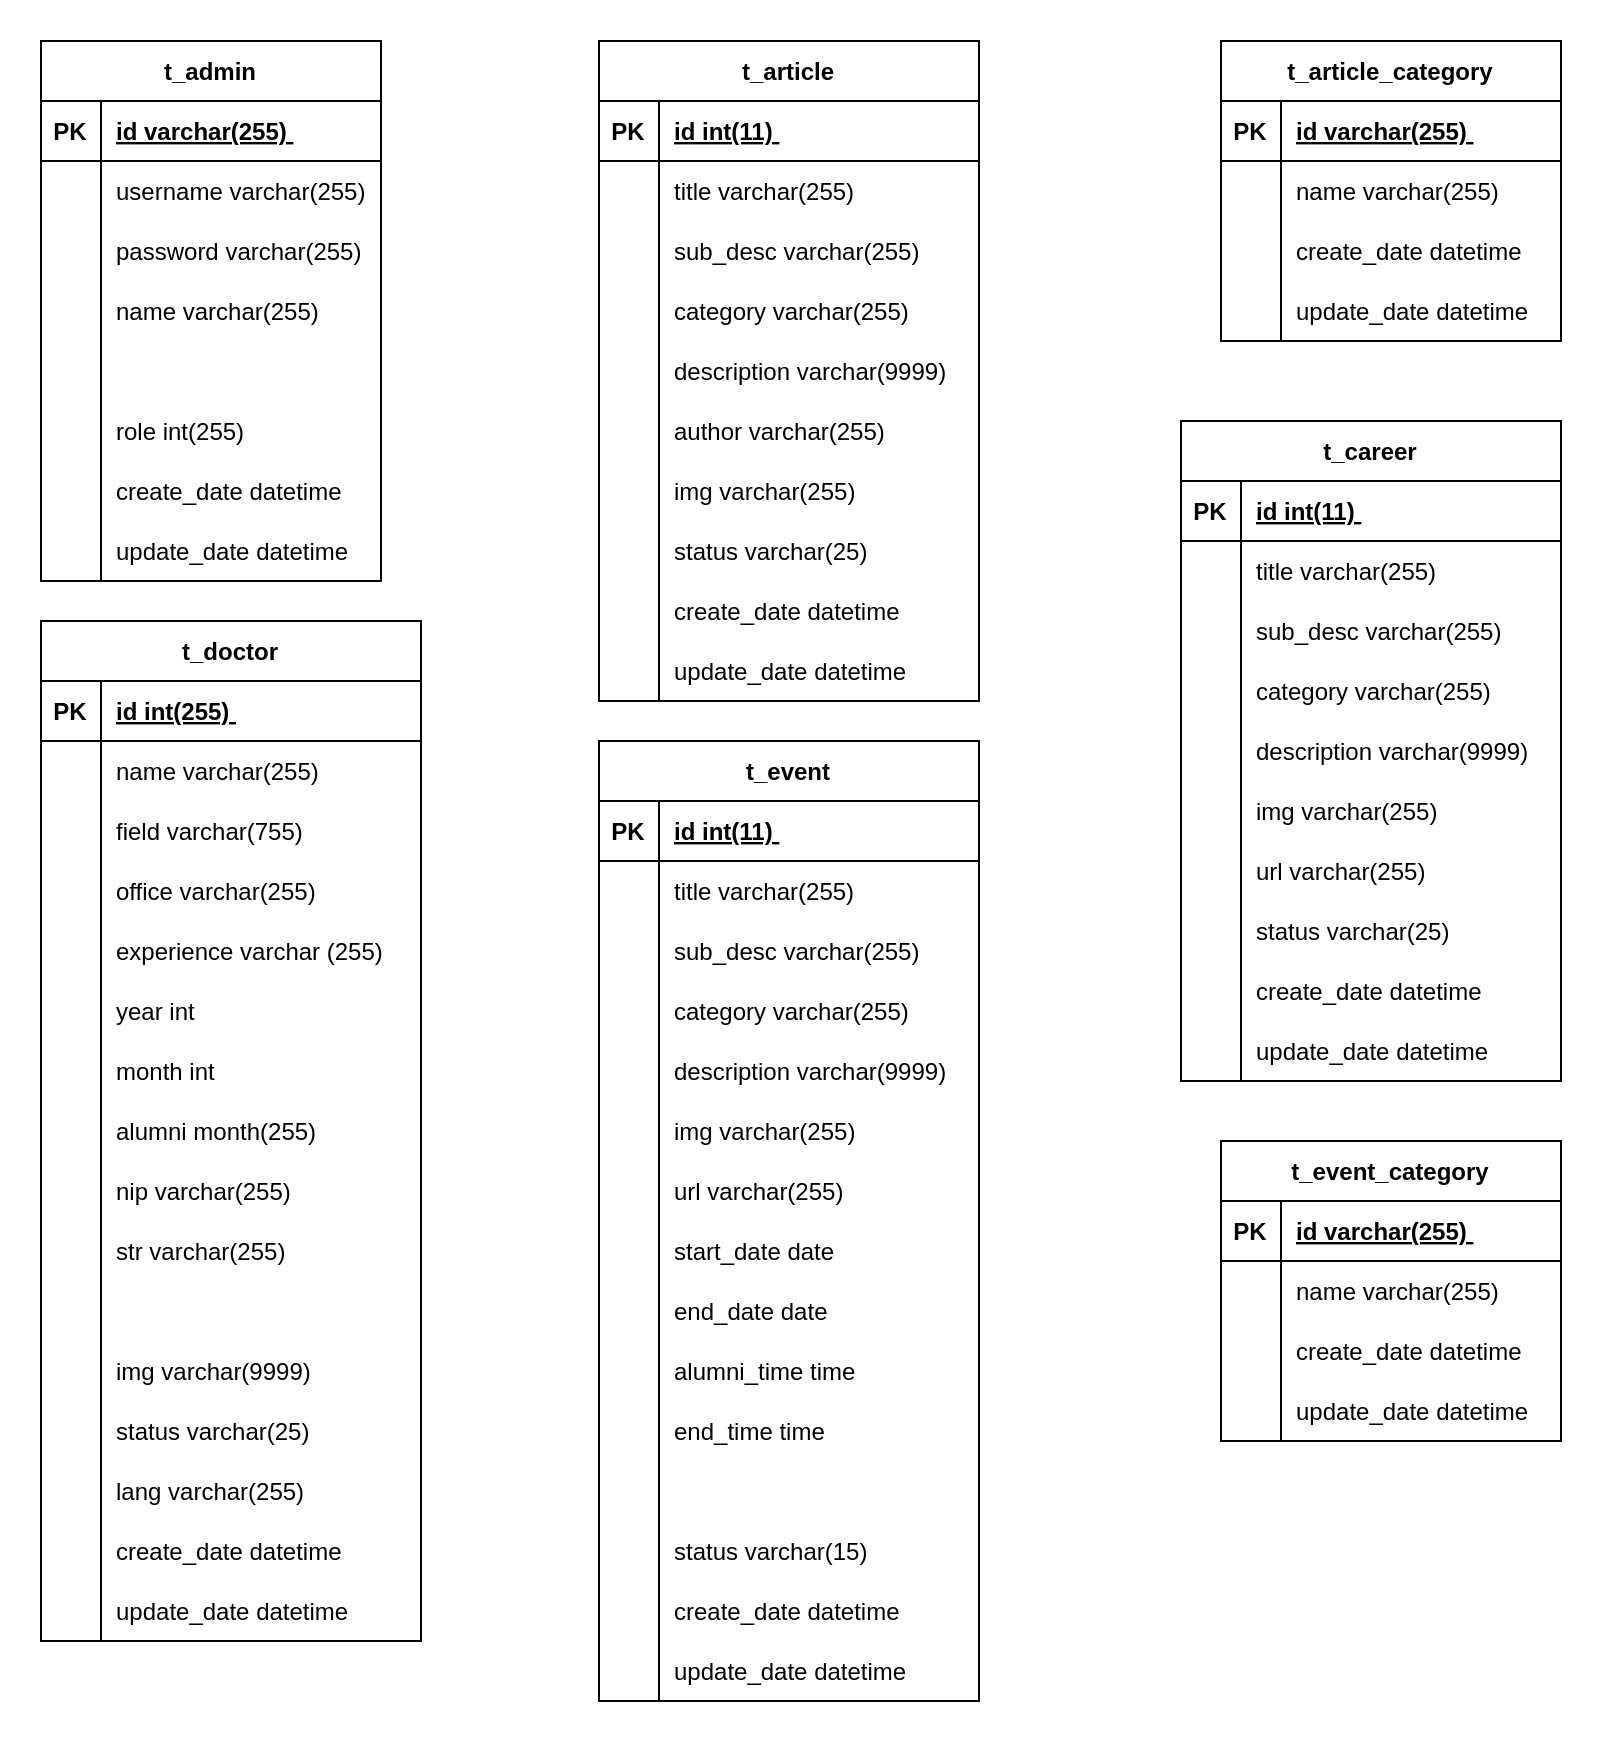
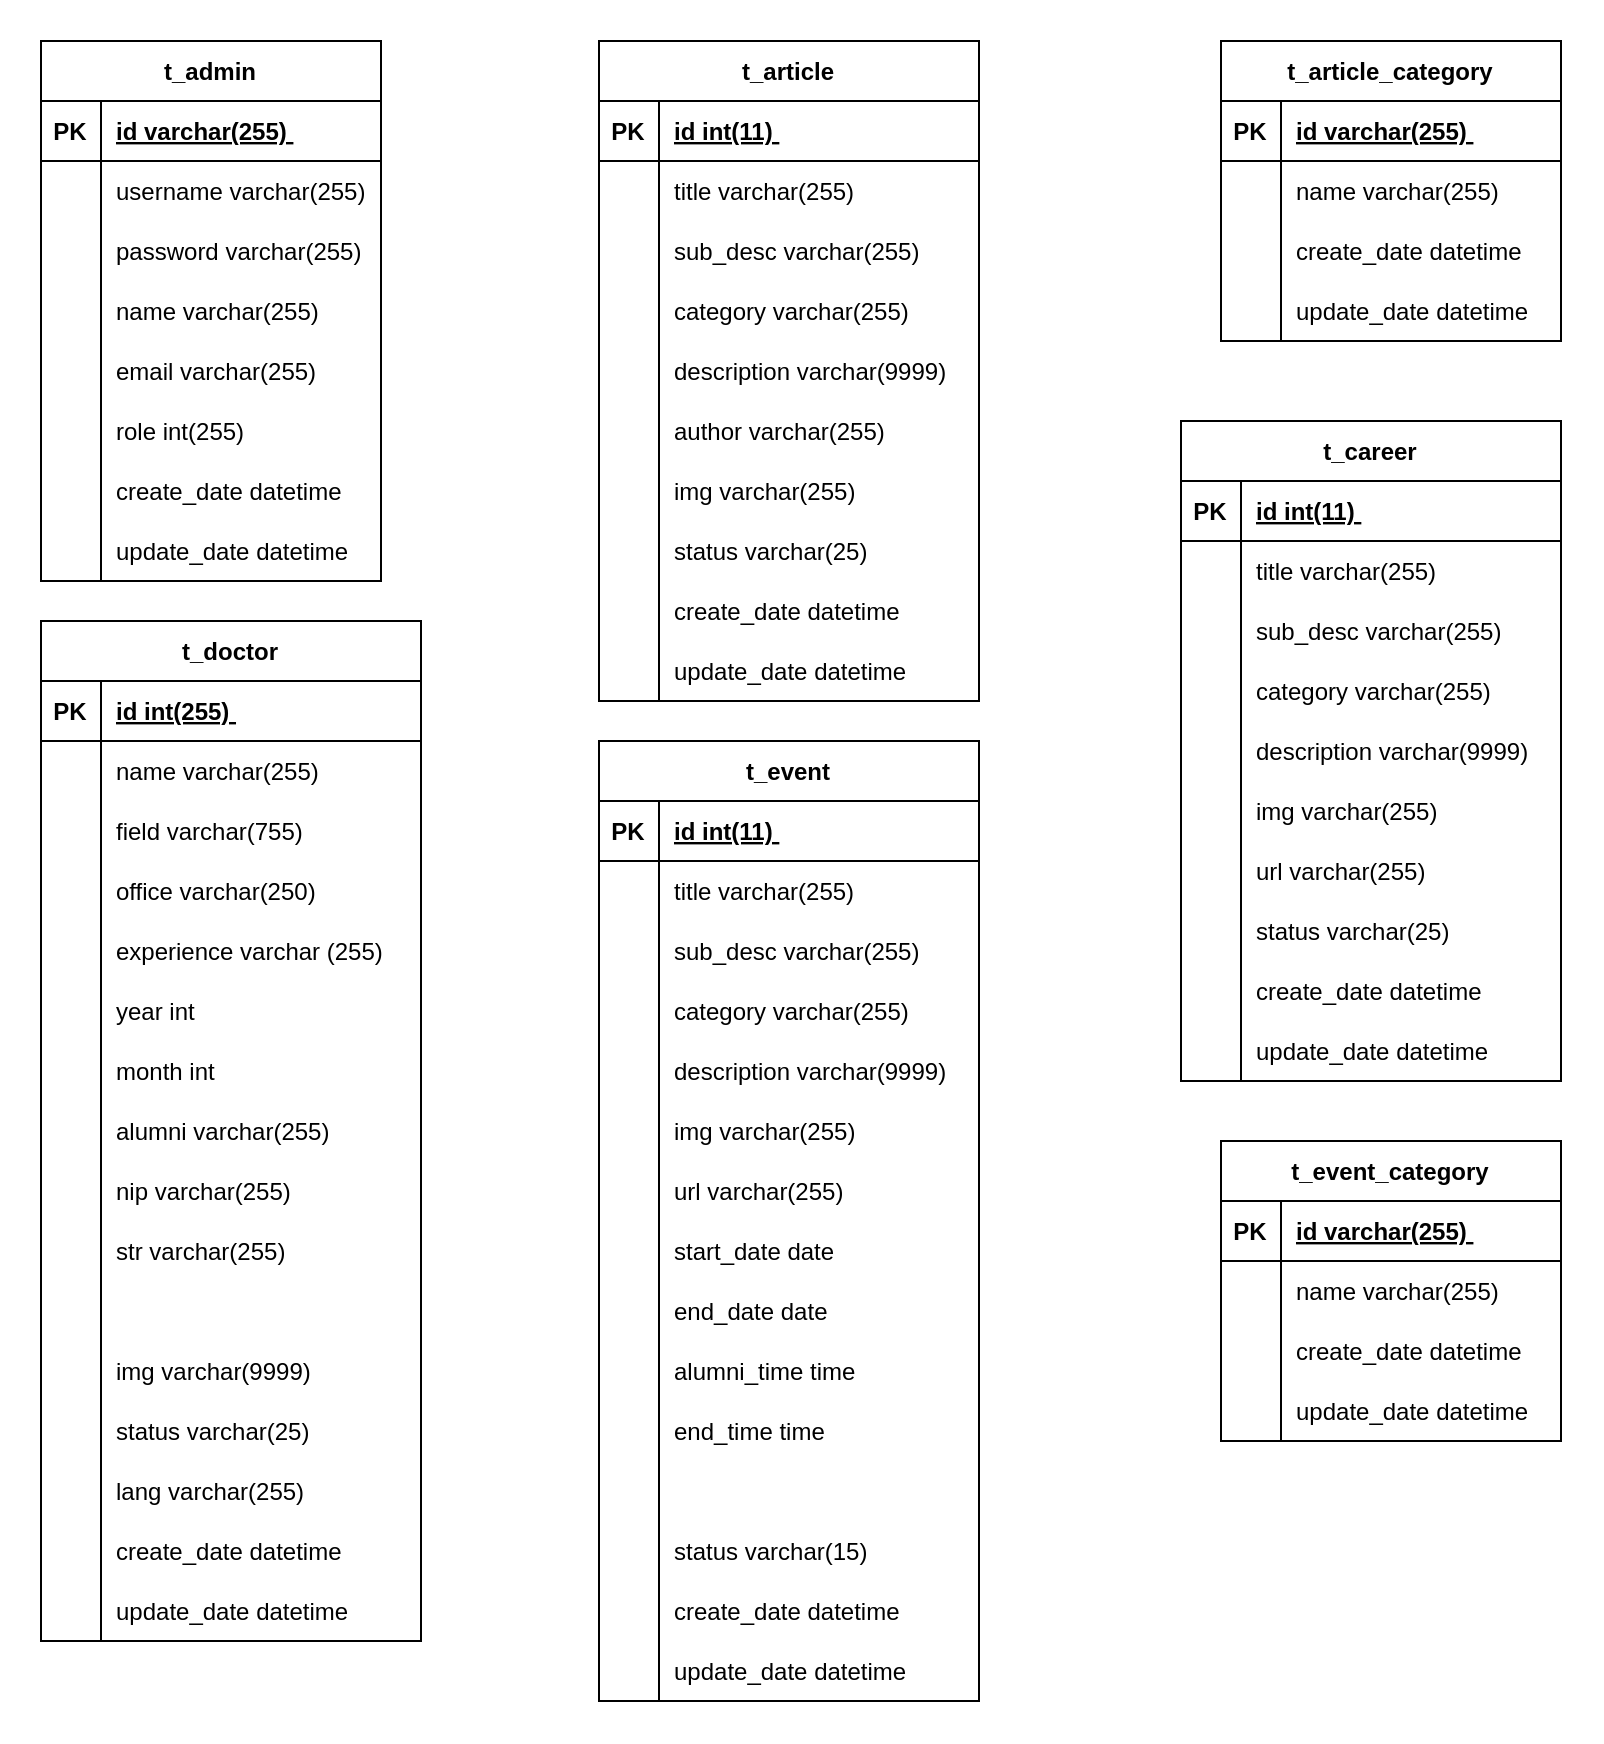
none -> (241, 371)
(237, 892) -> (237, 892)
(221, 1132) -> (234, 1132)
